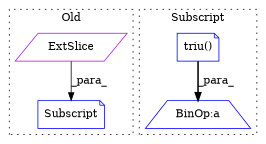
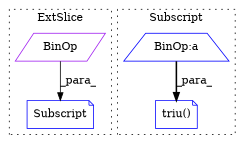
(71, 18) -> (60, 18)
(71, 47) -> (60, 47)
(198, 77) -> (176, 77)
